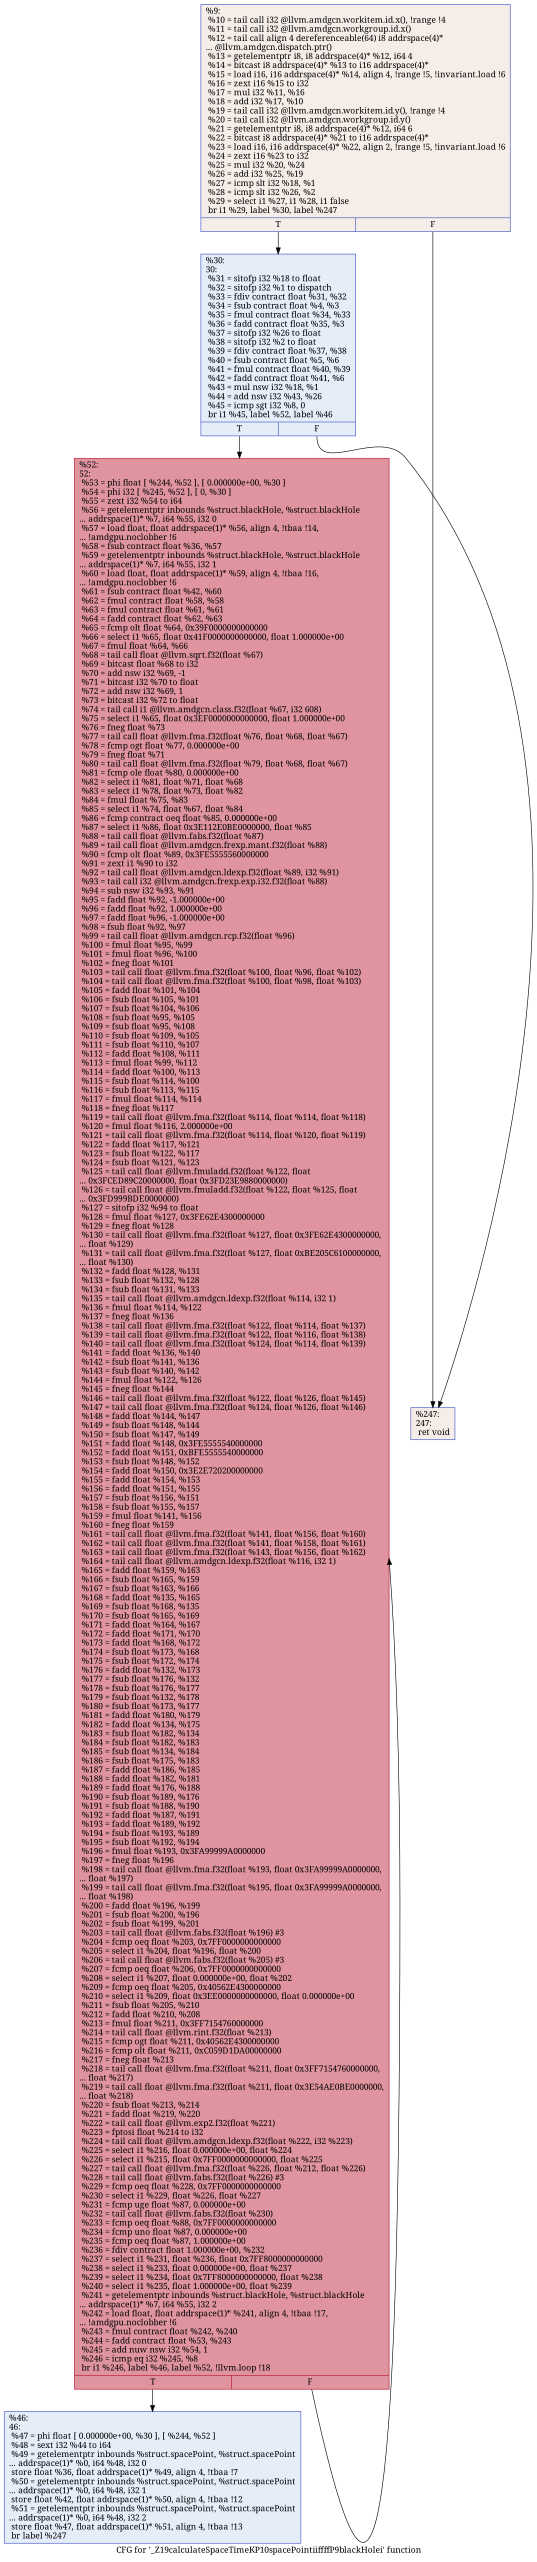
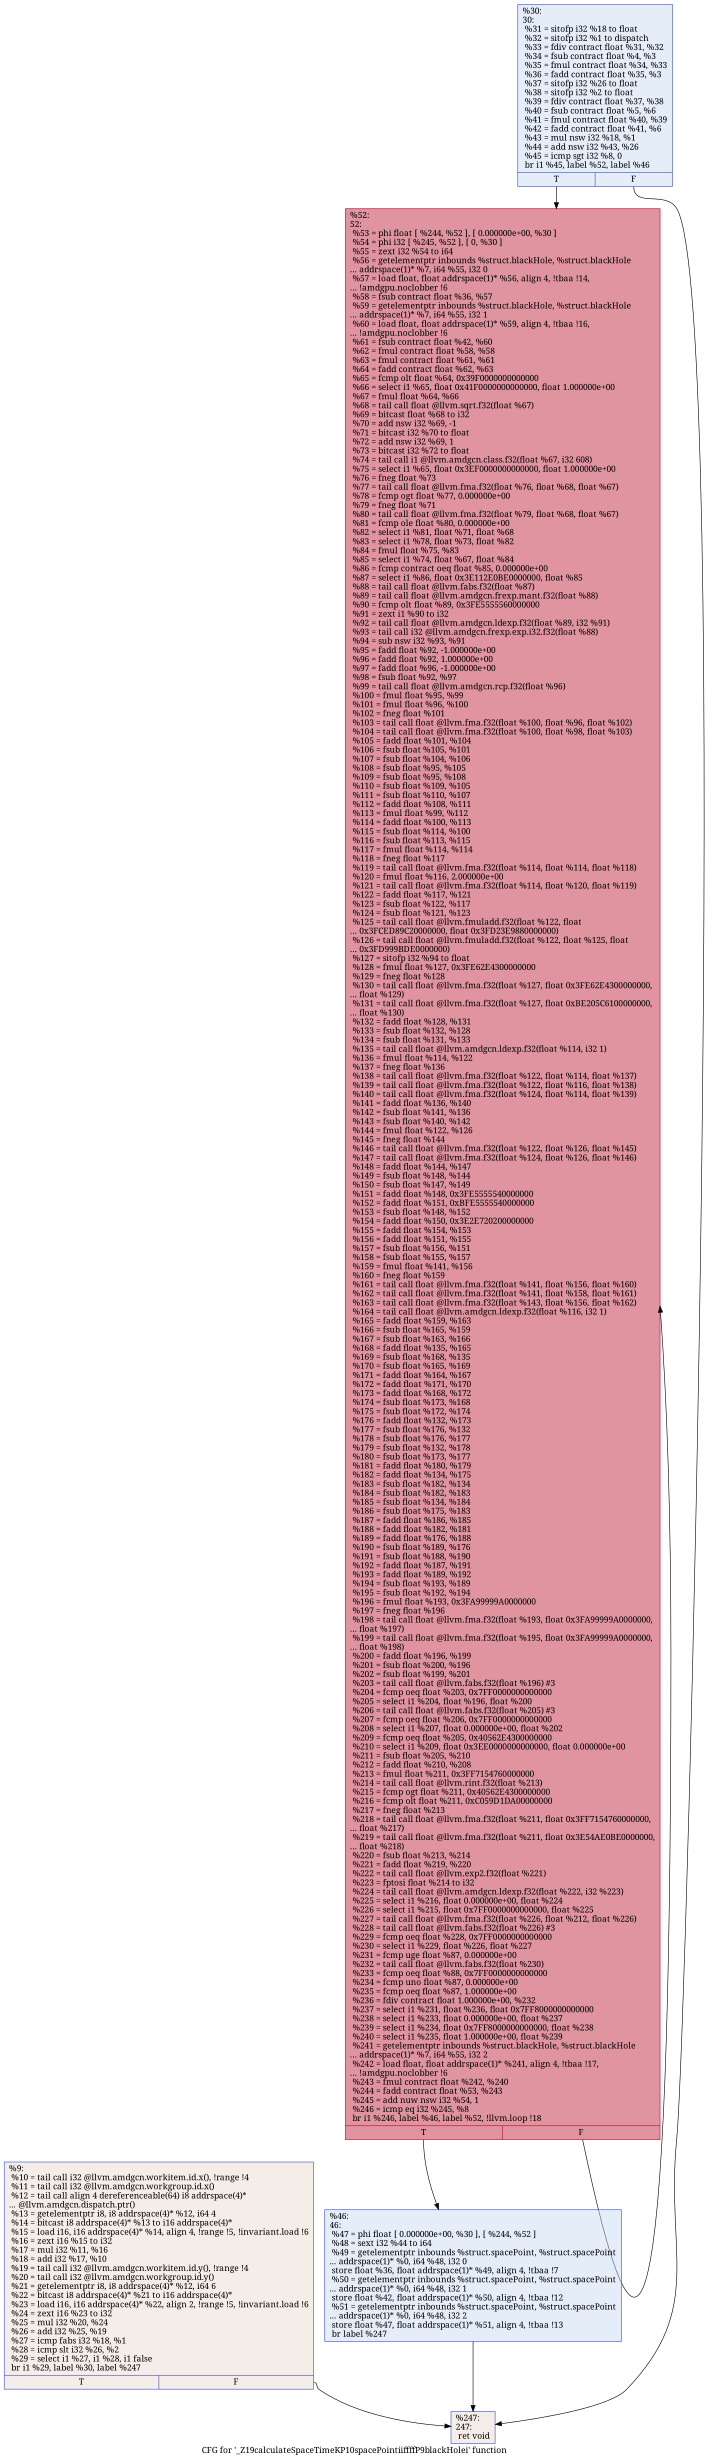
(261, 183) -> (68, 2341)
(278, 240) -> none
none -> (473, 2373)
